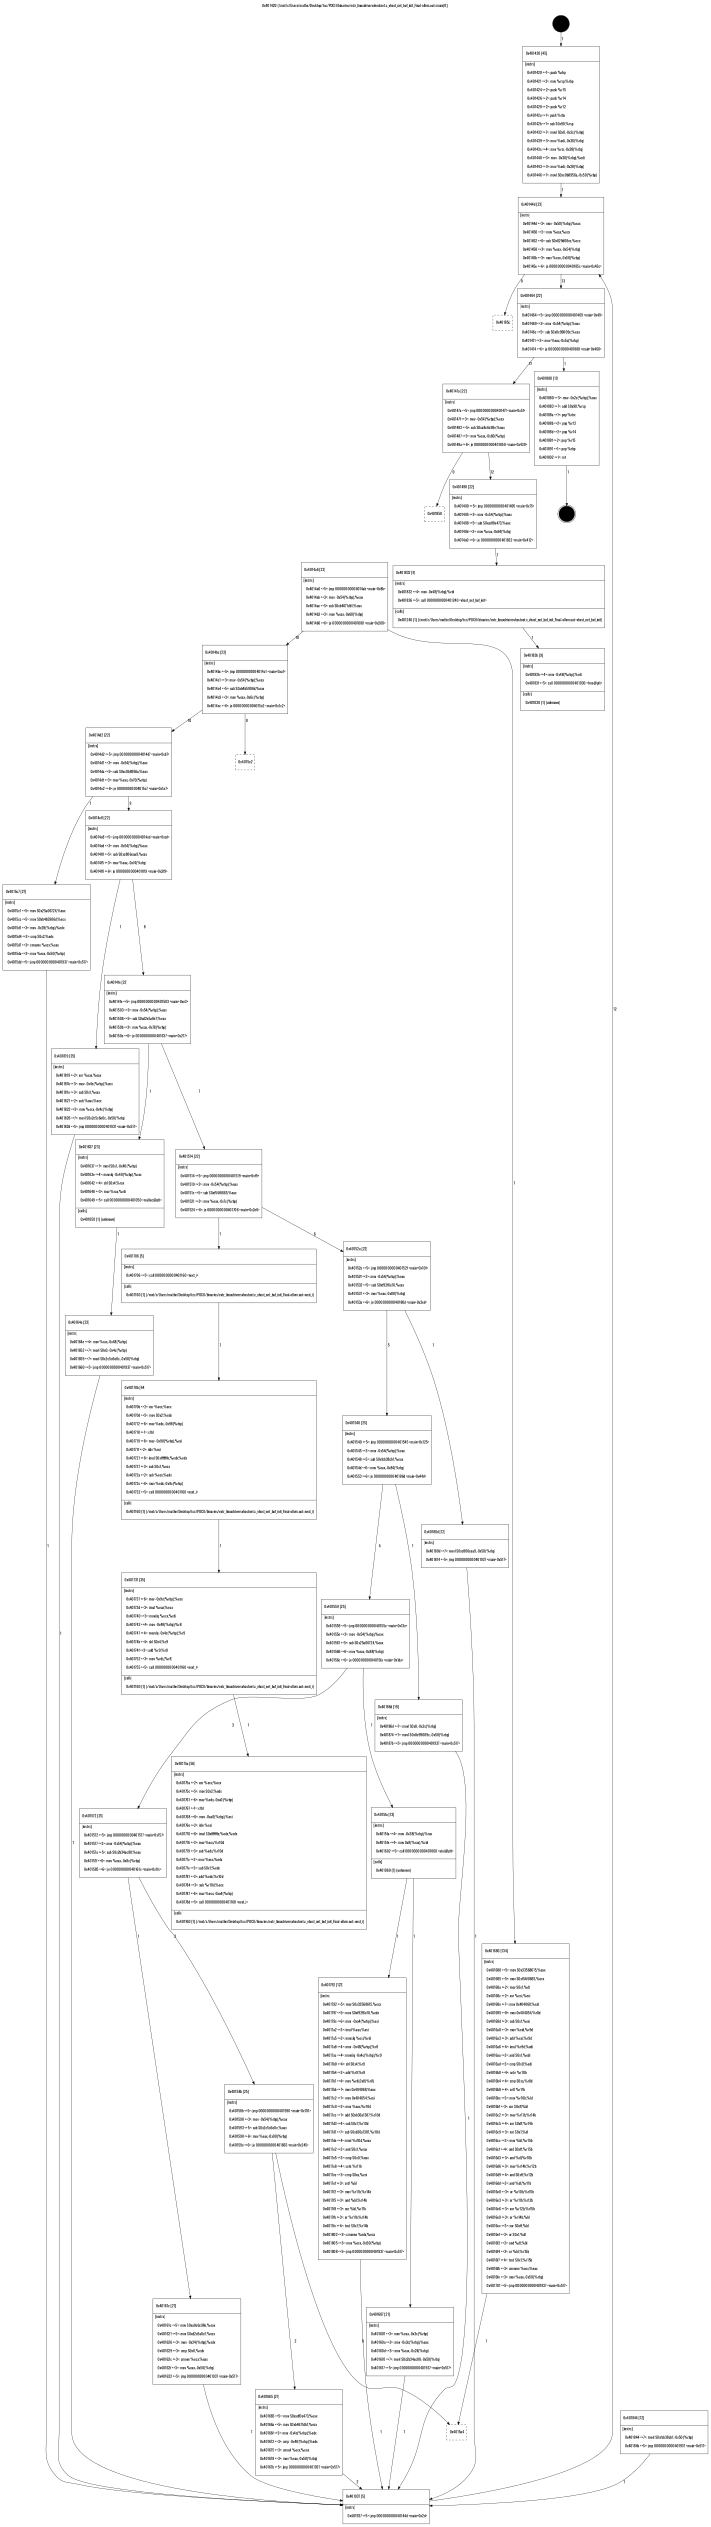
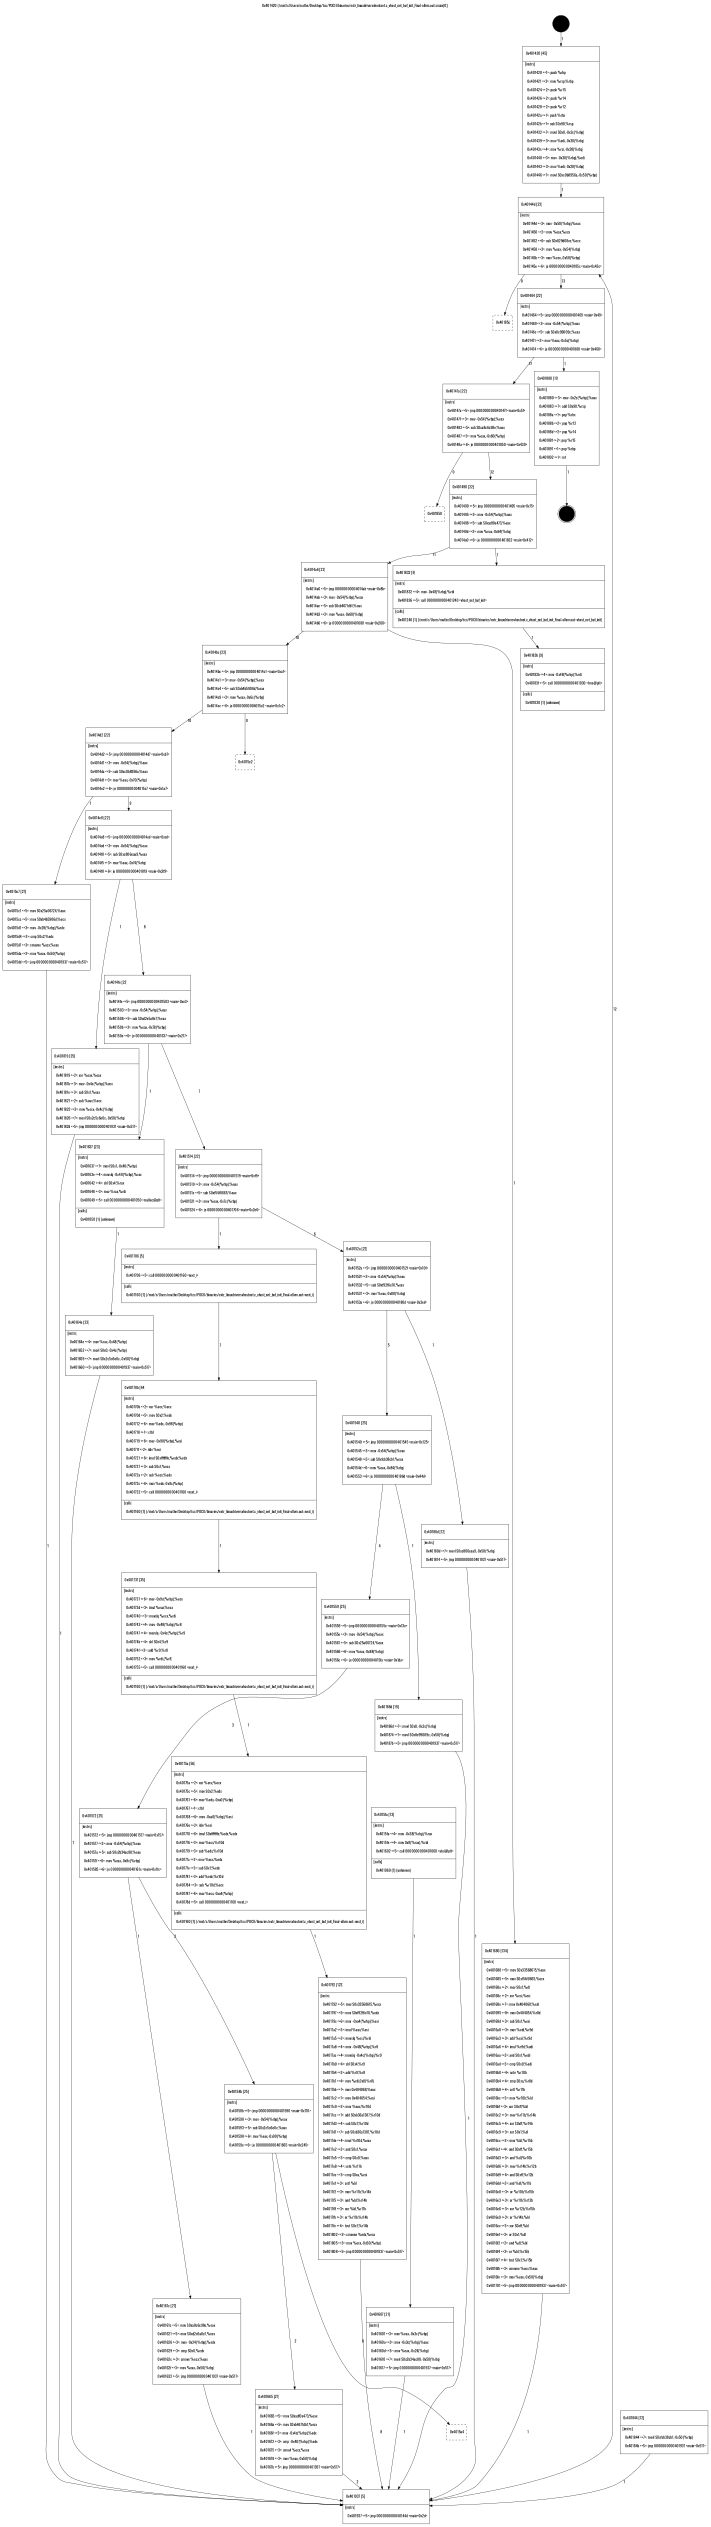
none -> (420, 555)
(368, 1739) -> none
(398, 1927) -> (319, 1952)
(472, 2361) -> (518, 2418)
(381, 2432) -> (381, 2432)
